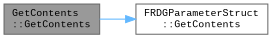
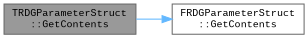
(52, 19) -> (70, 19)
